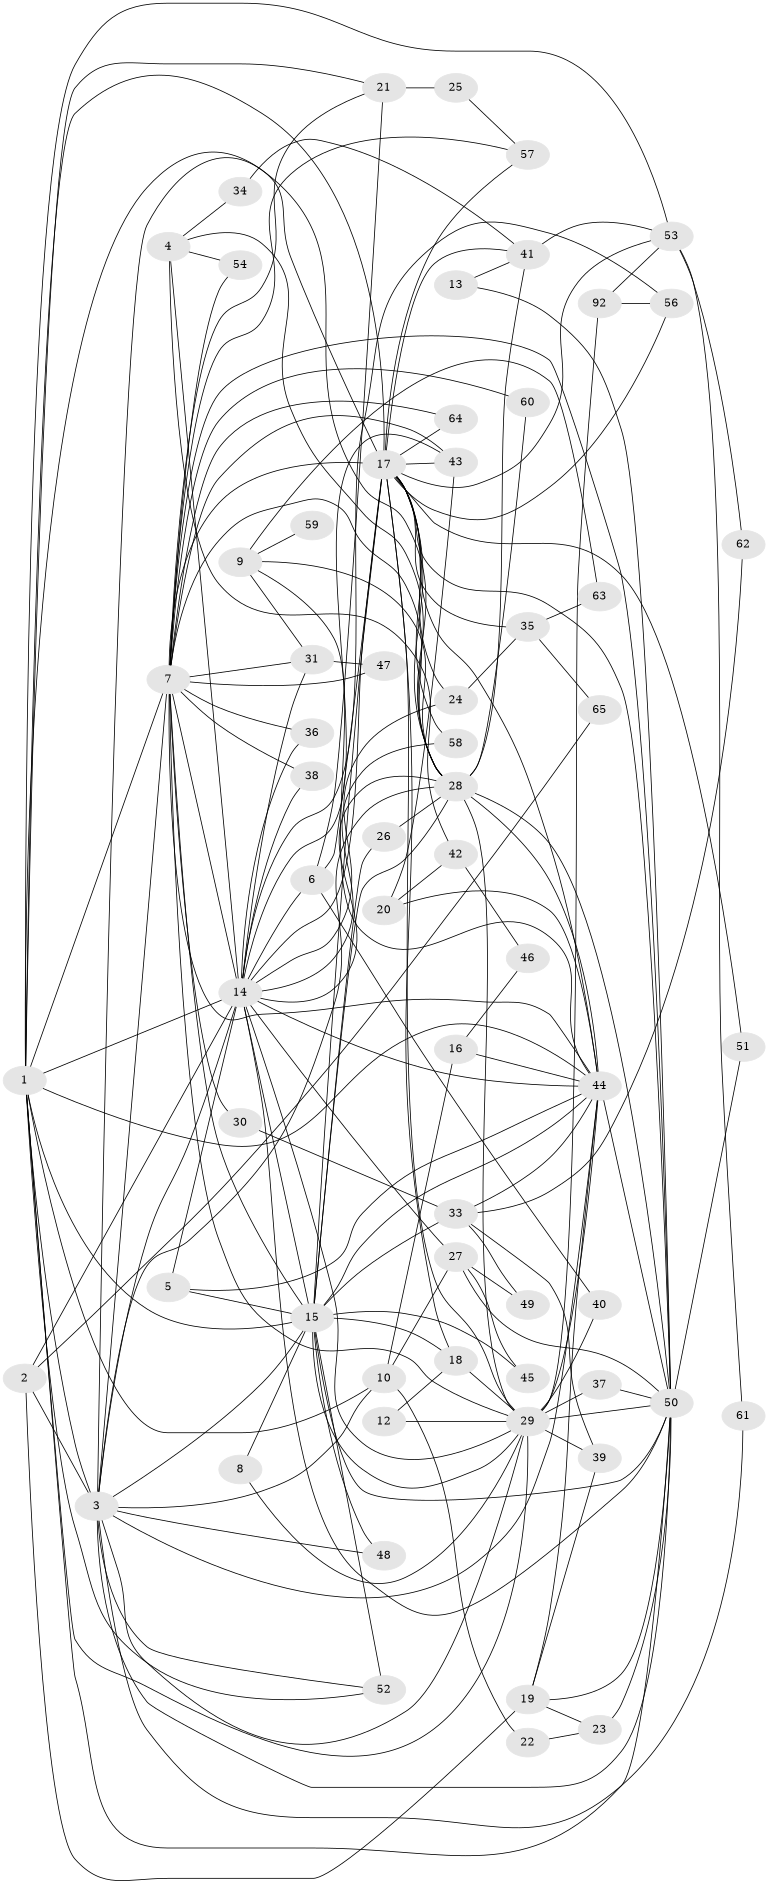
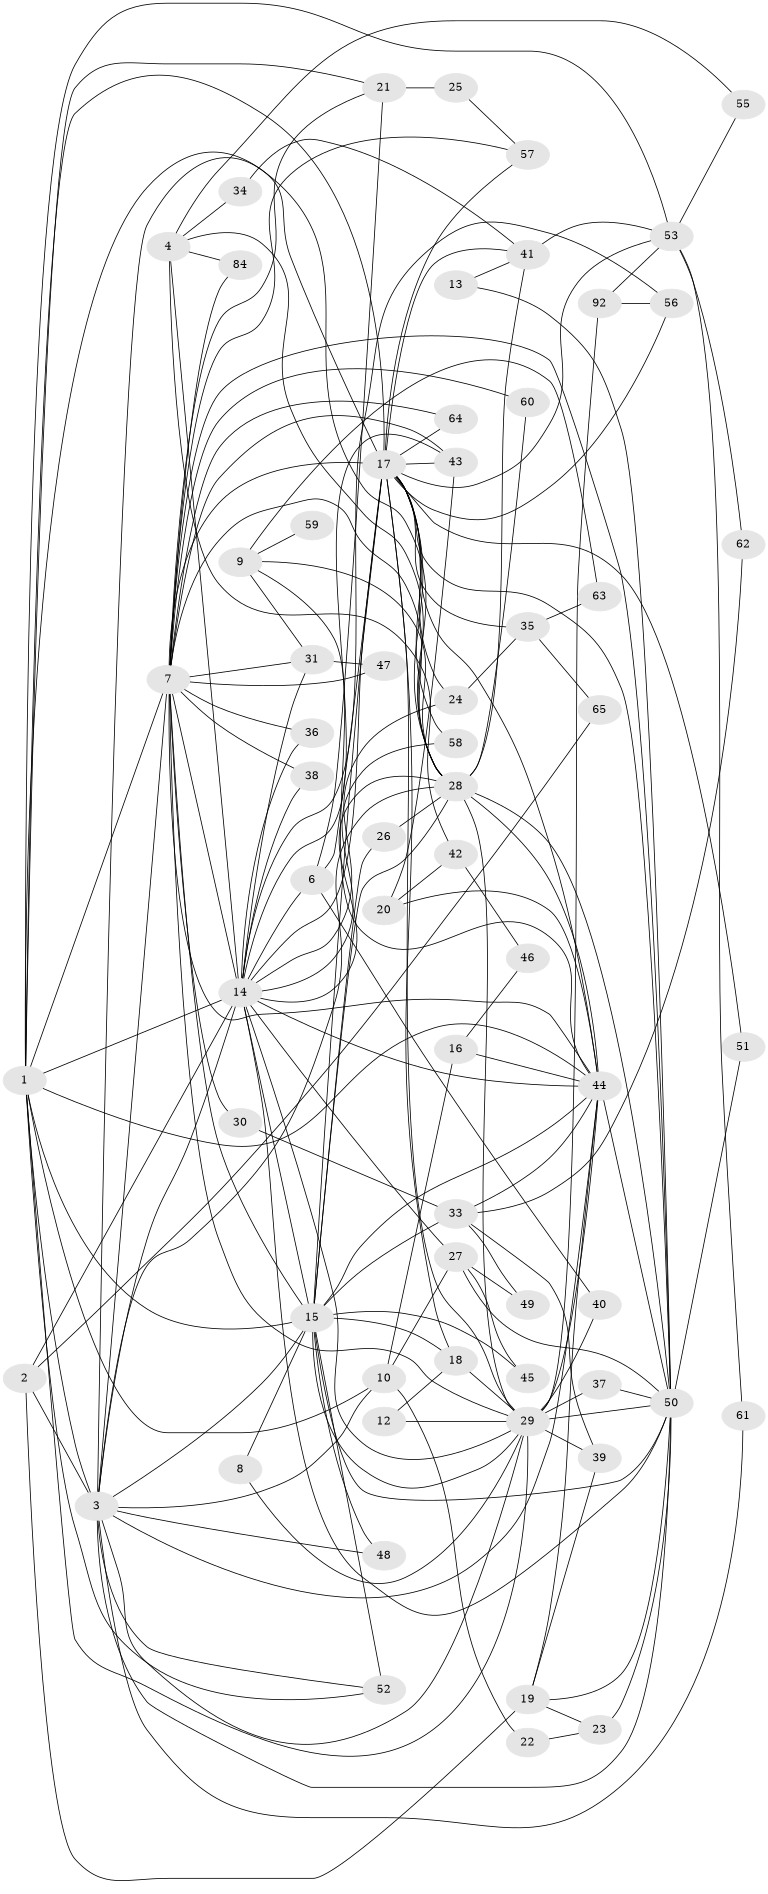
none -> (744, 105)
(240, 265) -> (240, 265)
(169, 1287) -> none
(192, 1848) -> none
